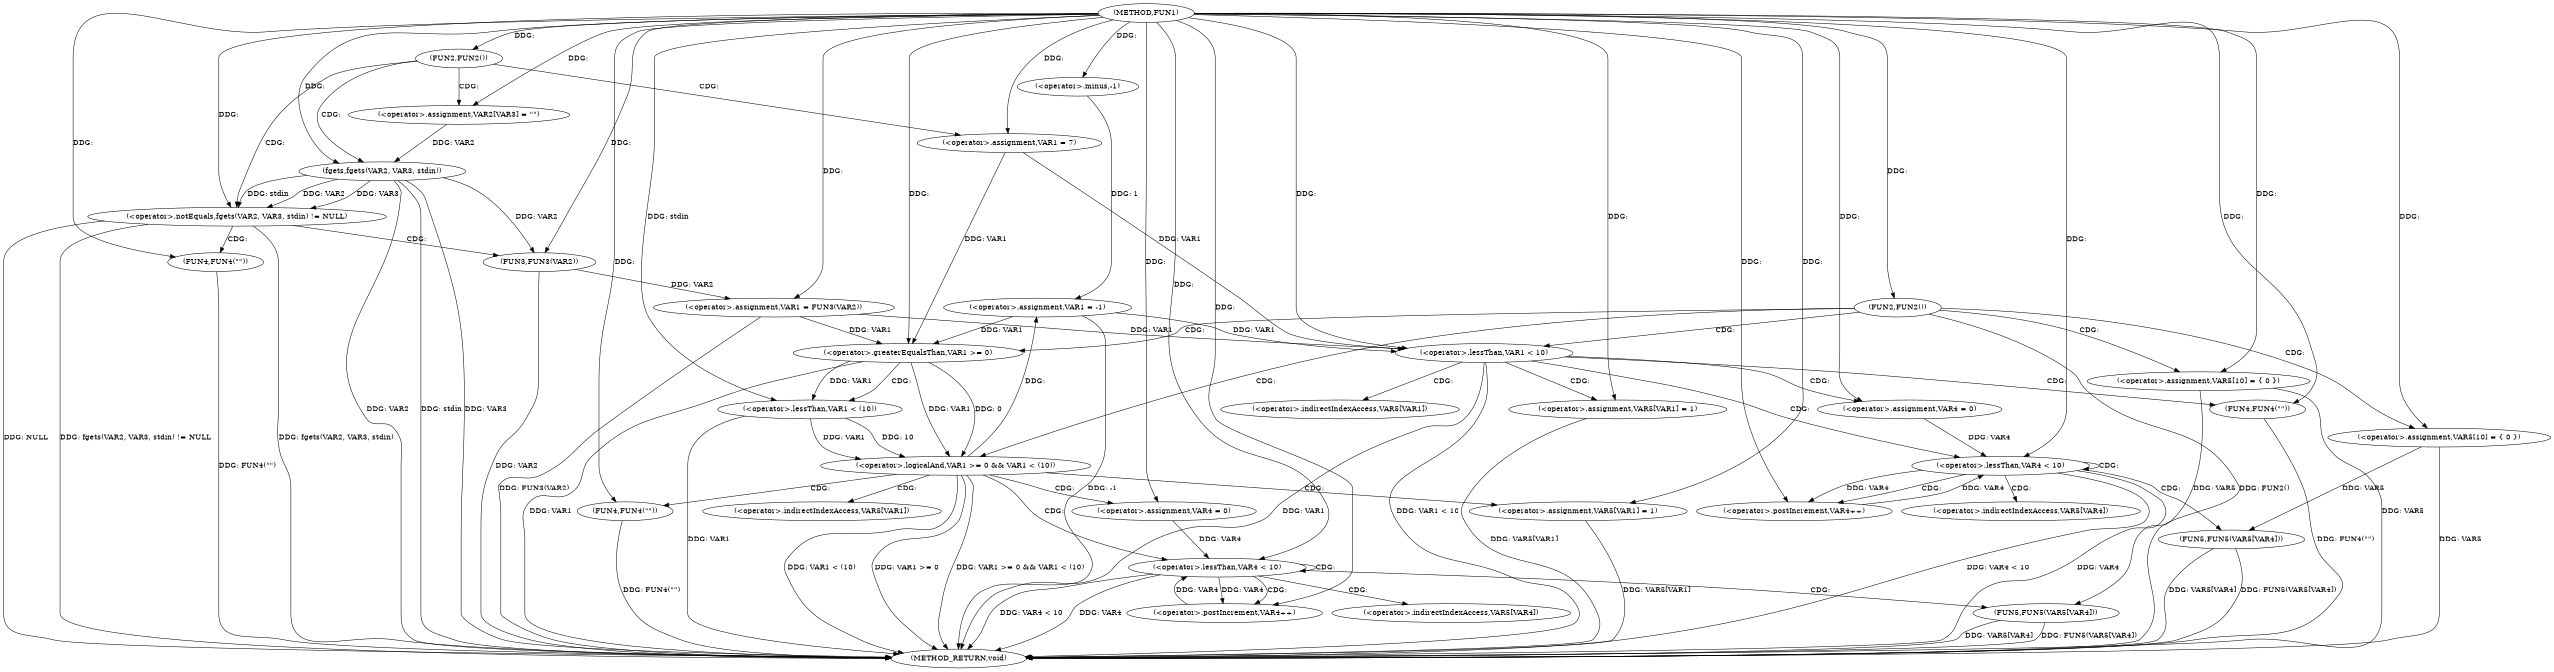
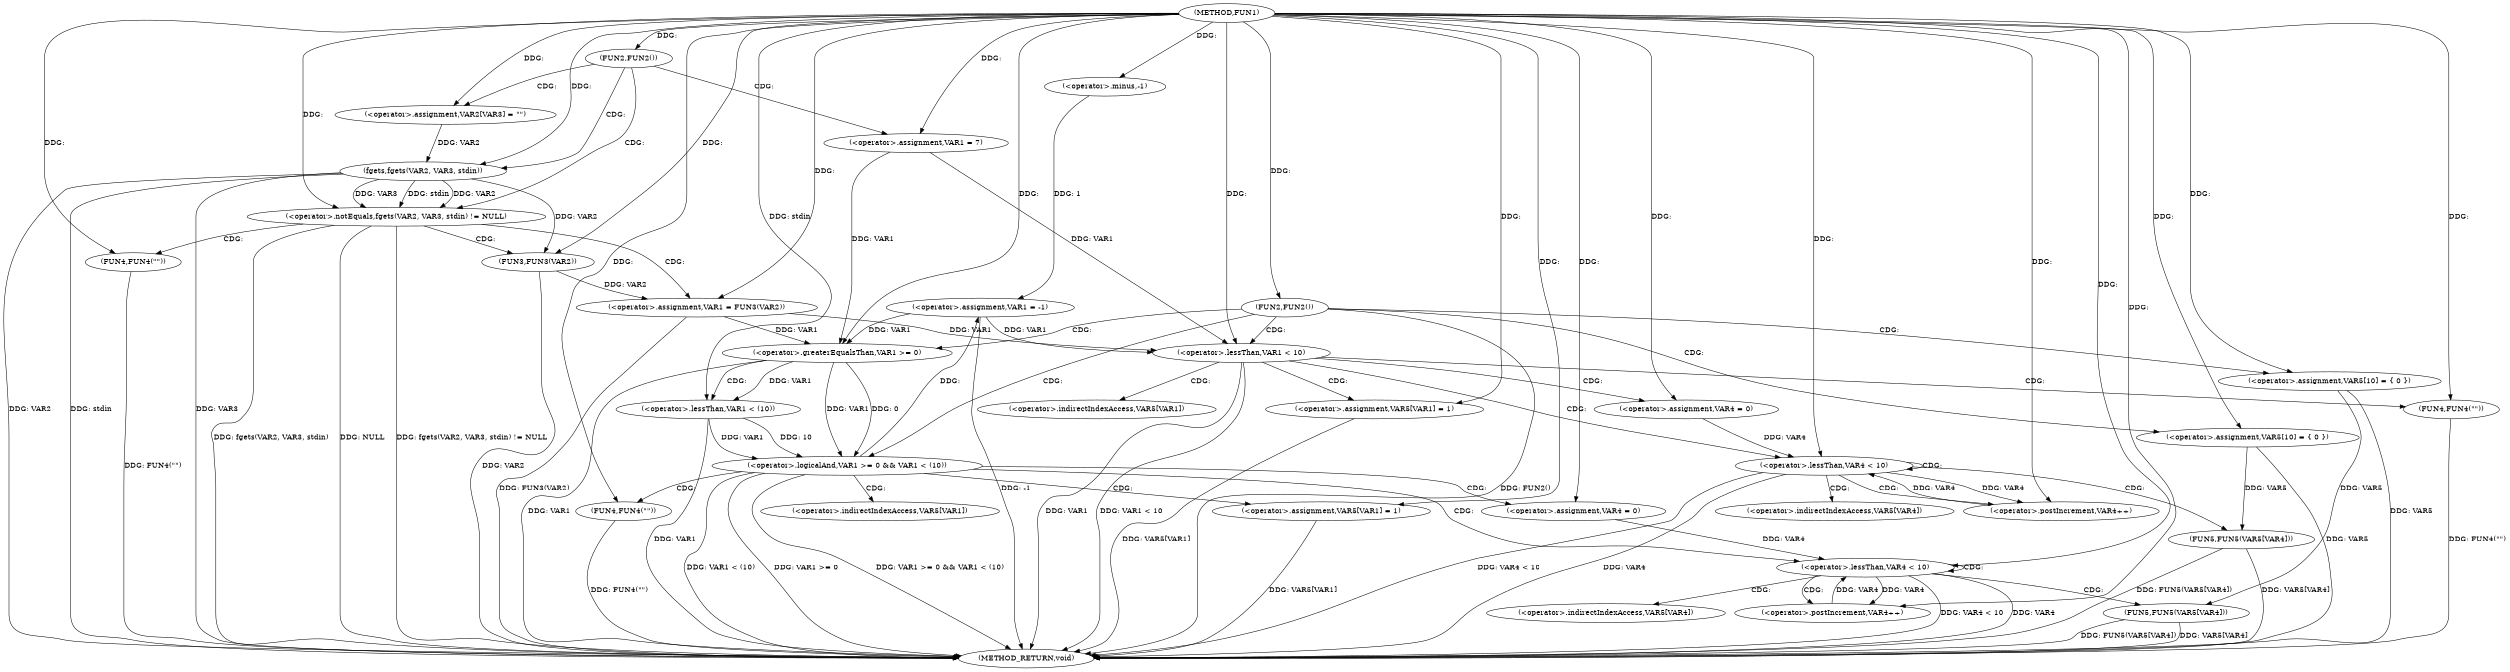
none -> (592, 240)
